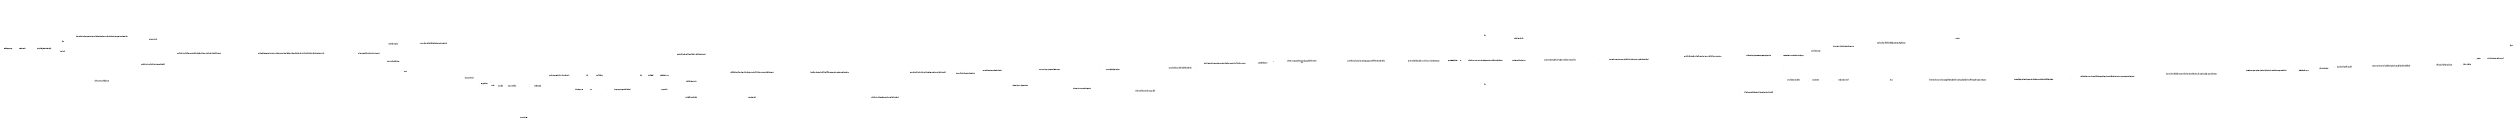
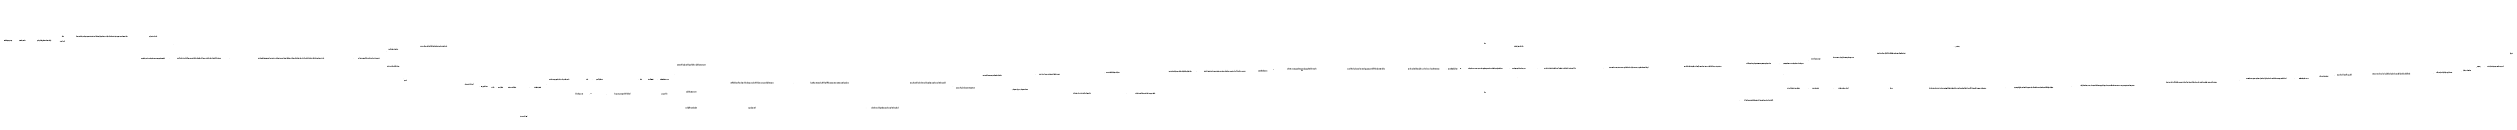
(102, 81) -> none
